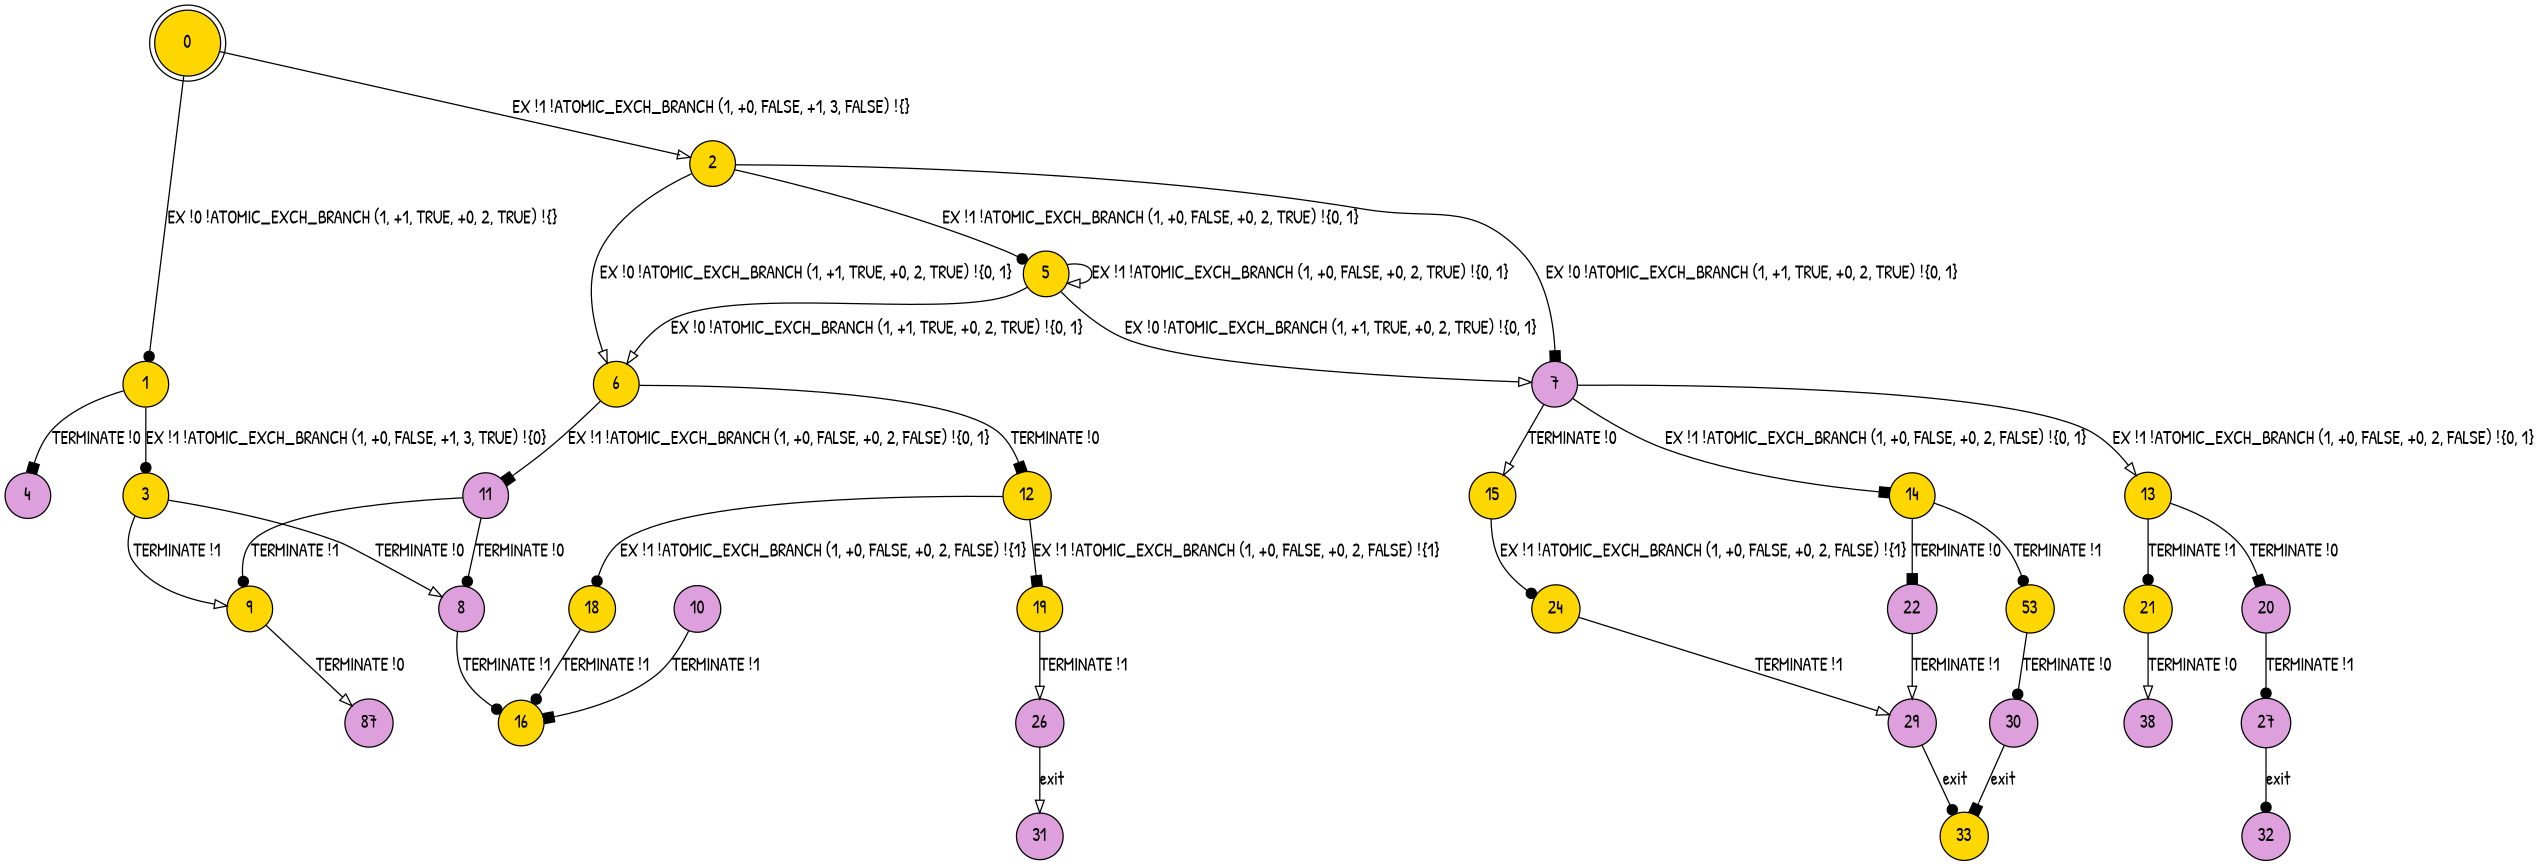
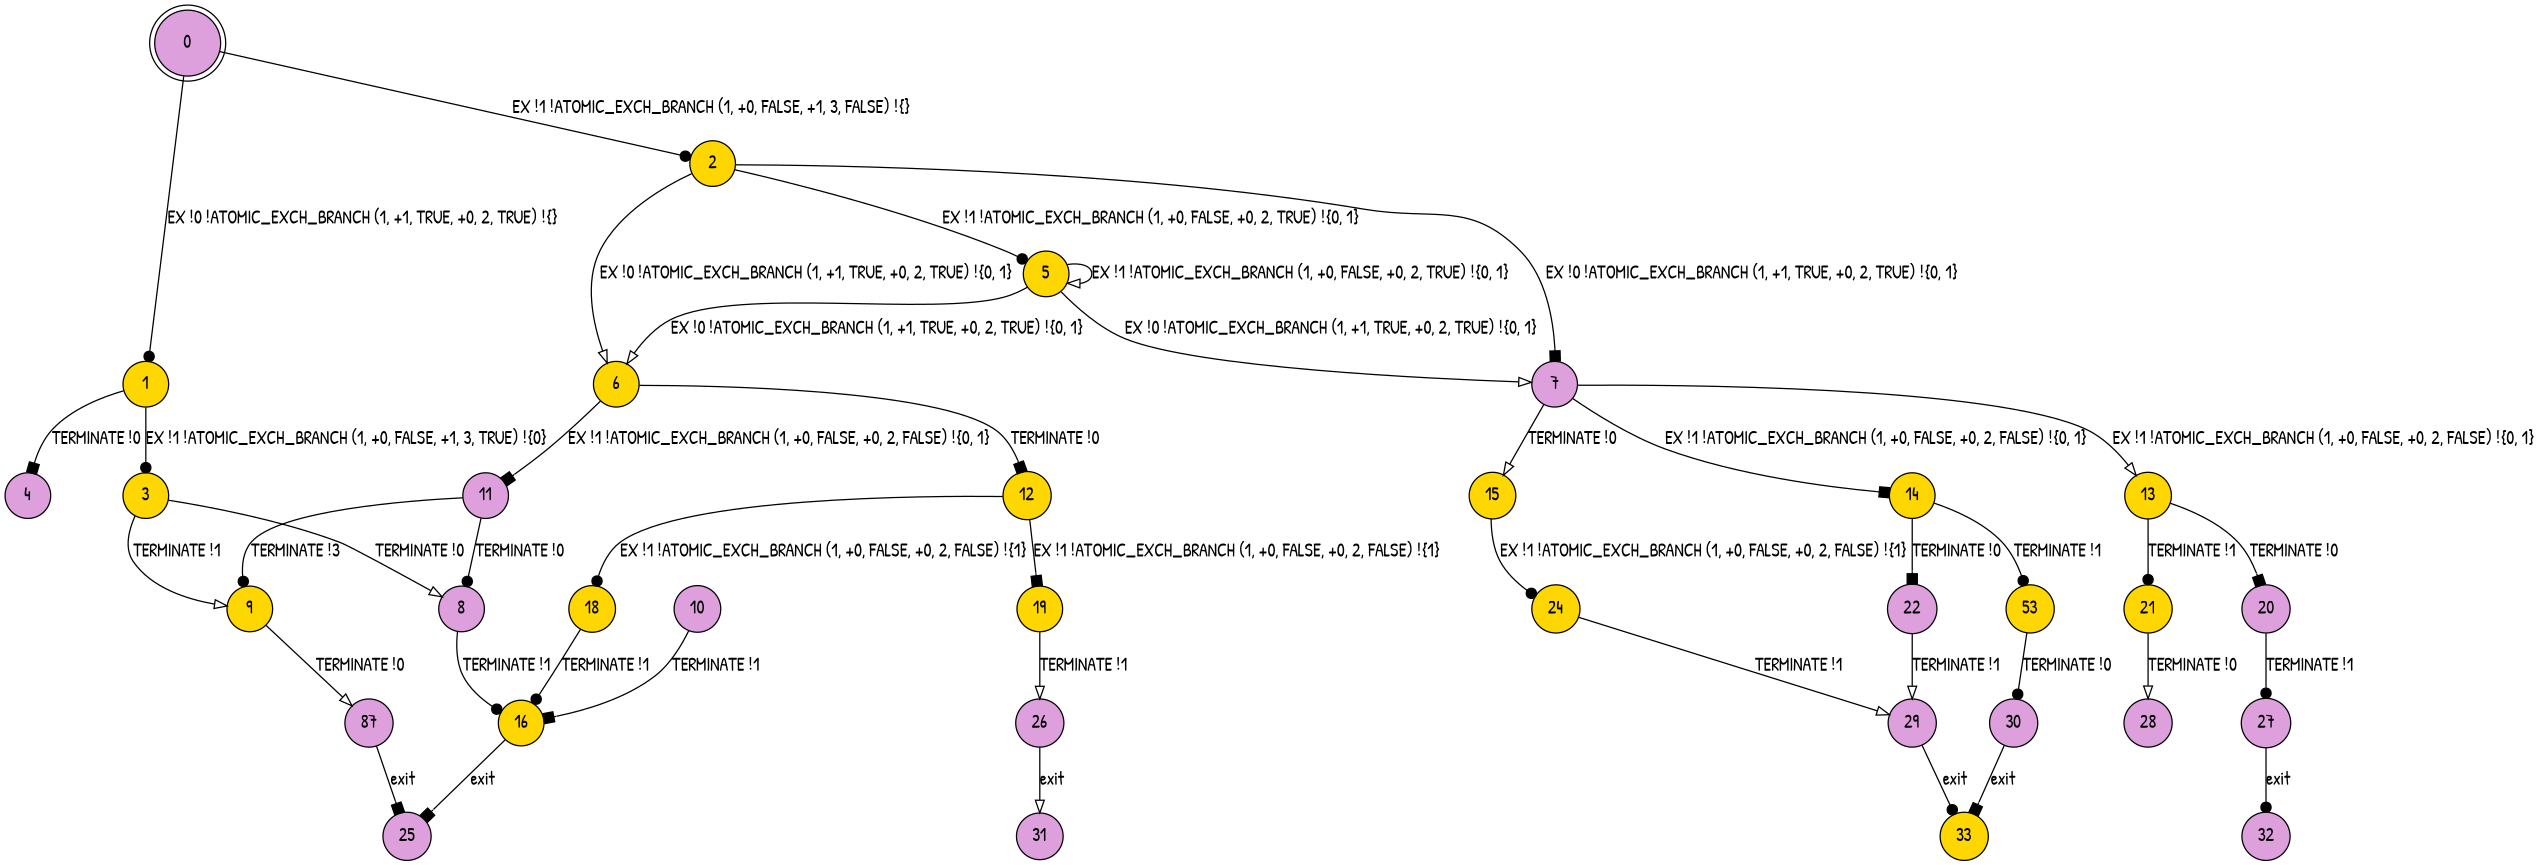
(188, 43) -> (188, 43)
(450, 103) -> (450, 103)
(295, 552) -> (295, 552)
(2148, 723) -> (2148, 723)
none -> (407, 836)
